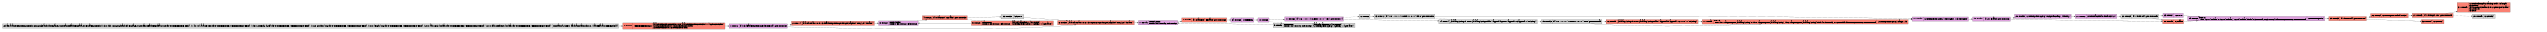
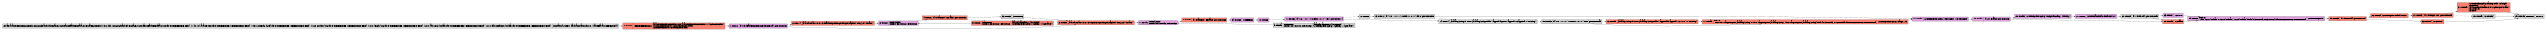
none -> (2529, 16)
(1018, 17) -> (1018, 17)
